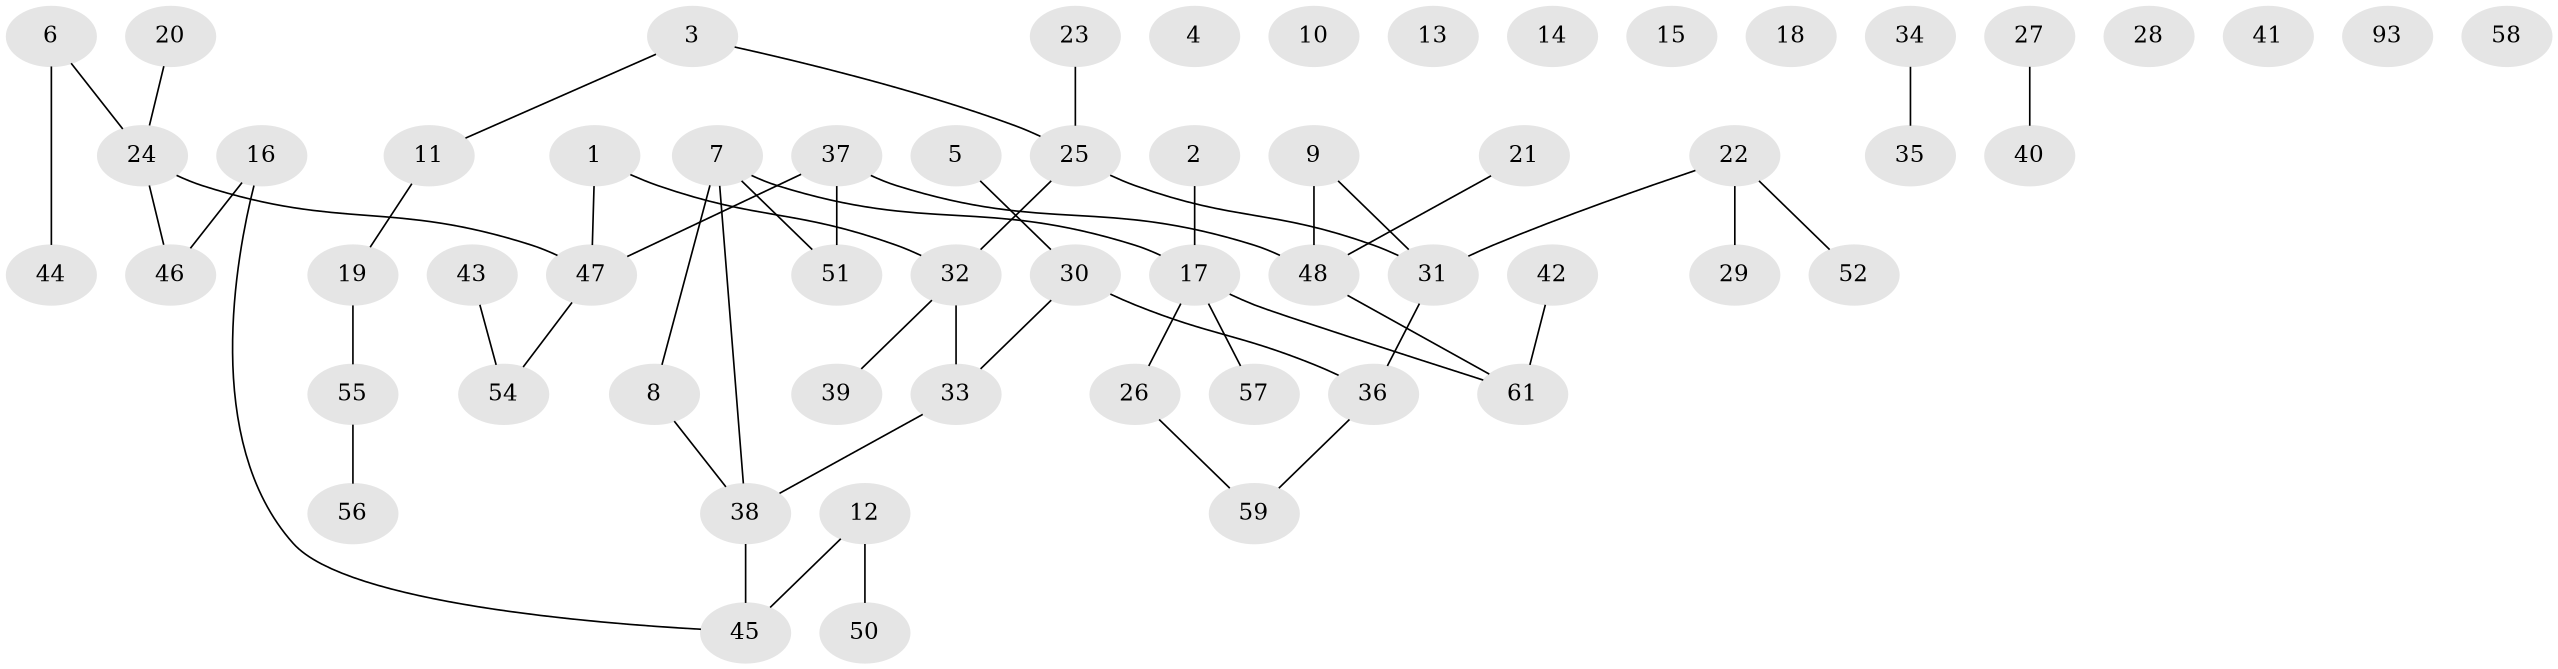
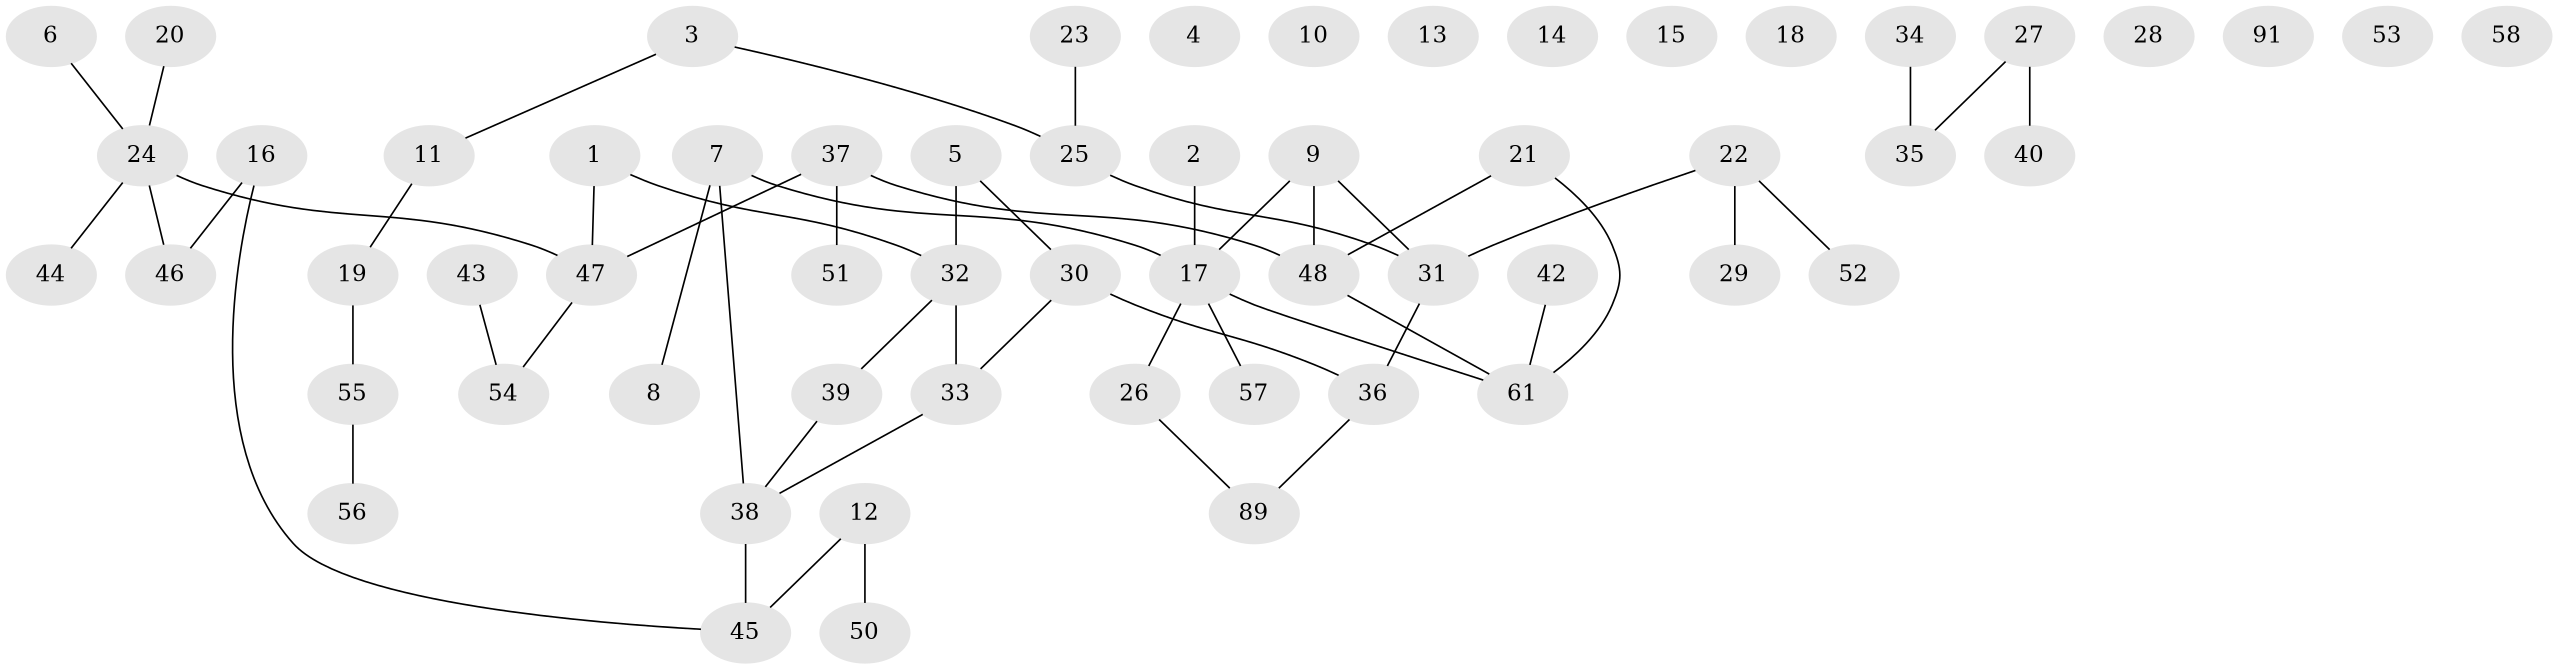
(2268, 36) -> (2268, 36)
(2388, 36) -> (2388, 36)
none -> (1970, 96)
(51, 156) -> (97, 215)
(1030, 201) -> (956, 226)
none -> (1263, 207)
(791, 229) -> none
none -> (1620, 276)
(700, 454) -> (791, 454)
(1254, 514) -> (1254, 514)
